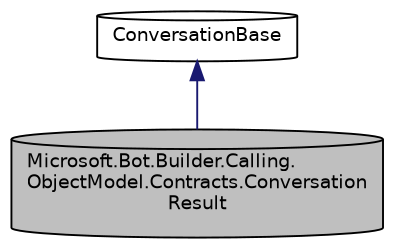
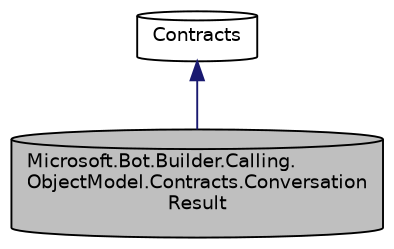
(197, 36) -> (197, 36)
